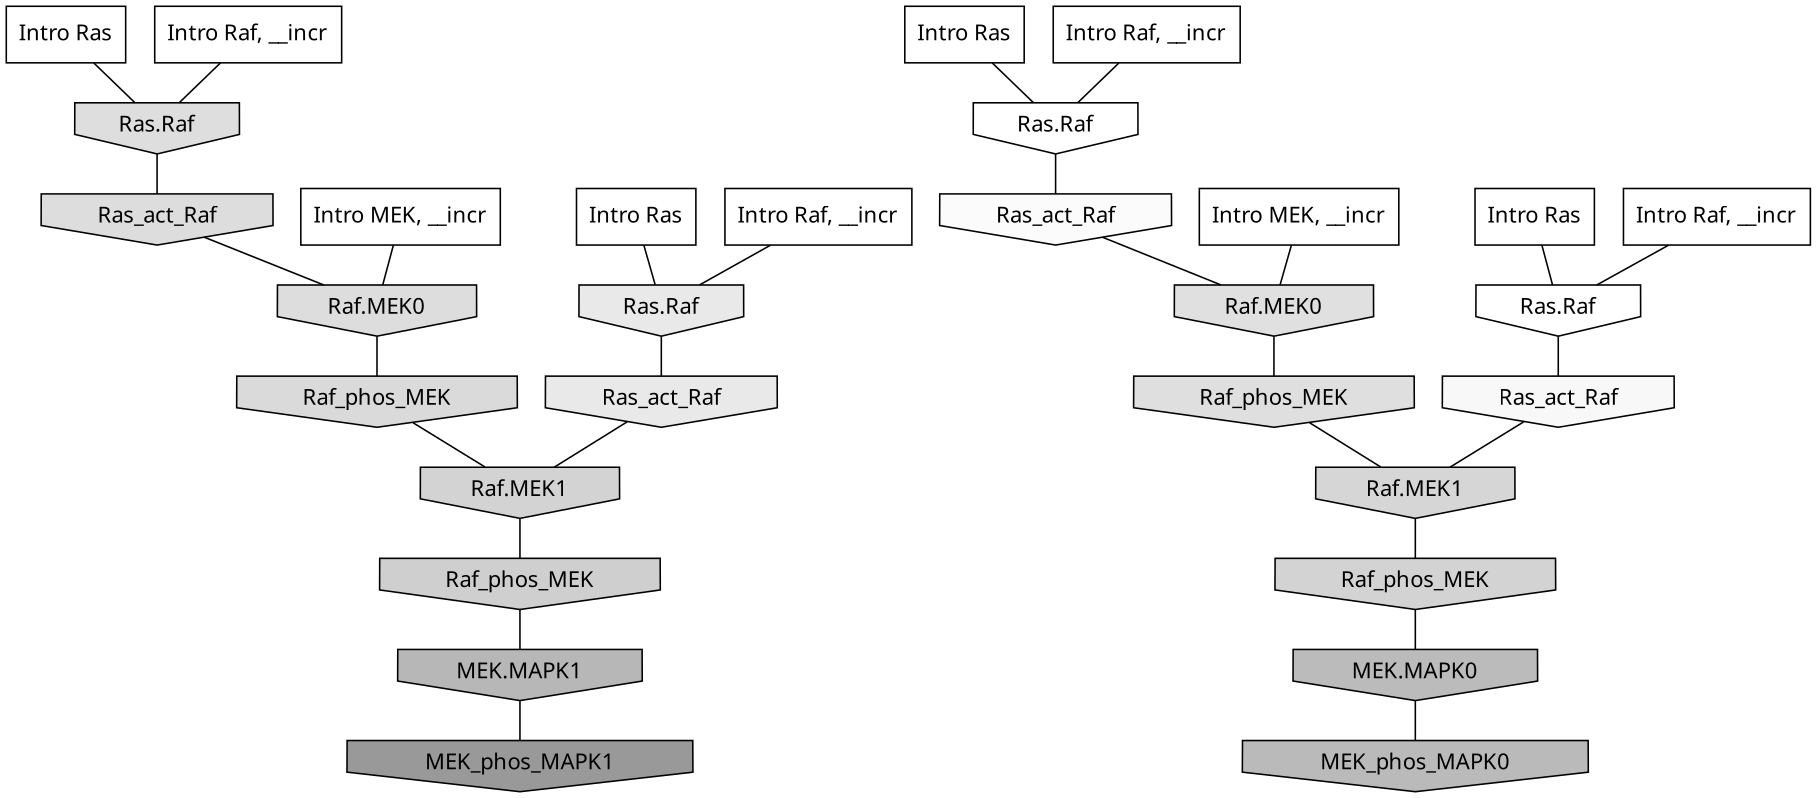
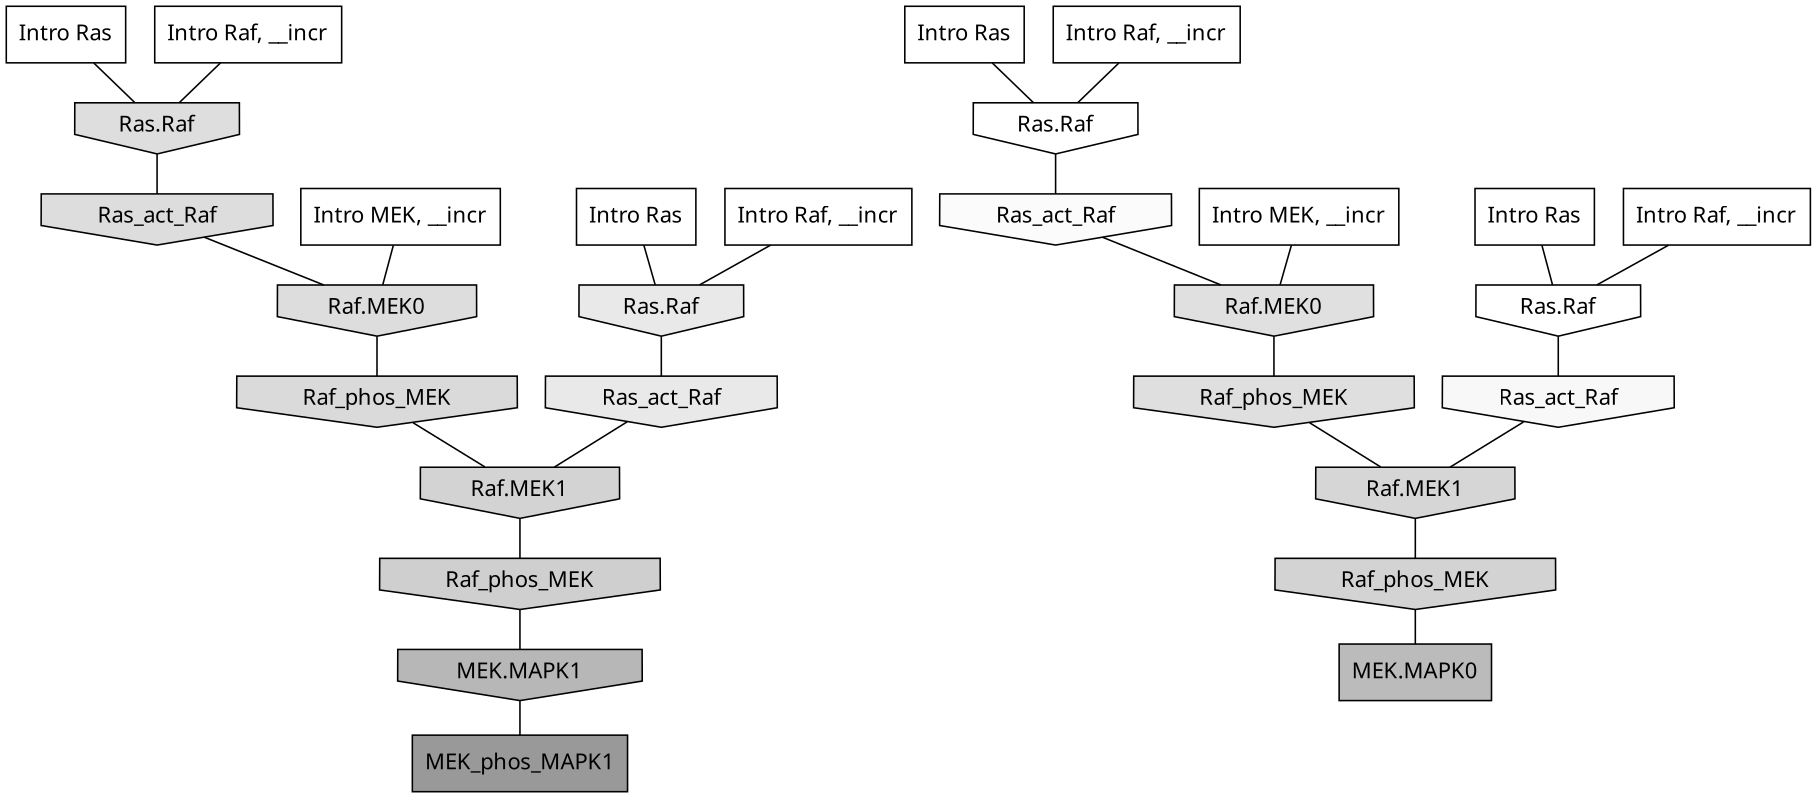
(1415, 672) -> (1415, 672)
(520, 763) -> (520, 763)
(1415, 763) -> none
